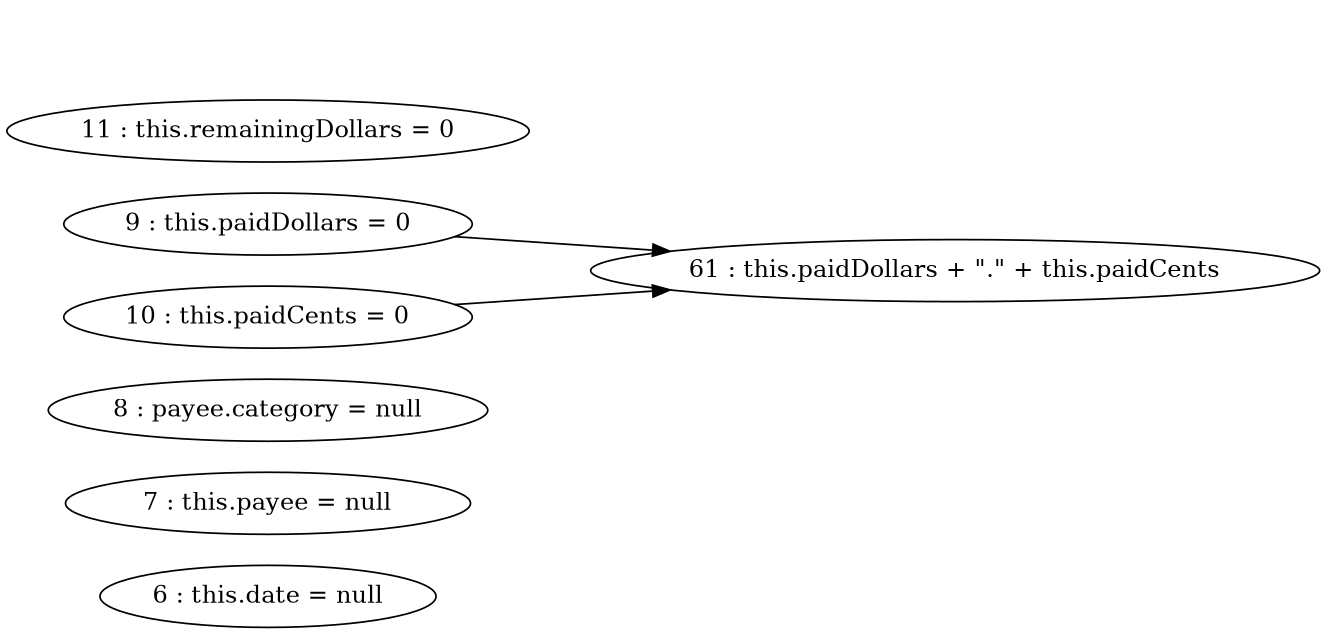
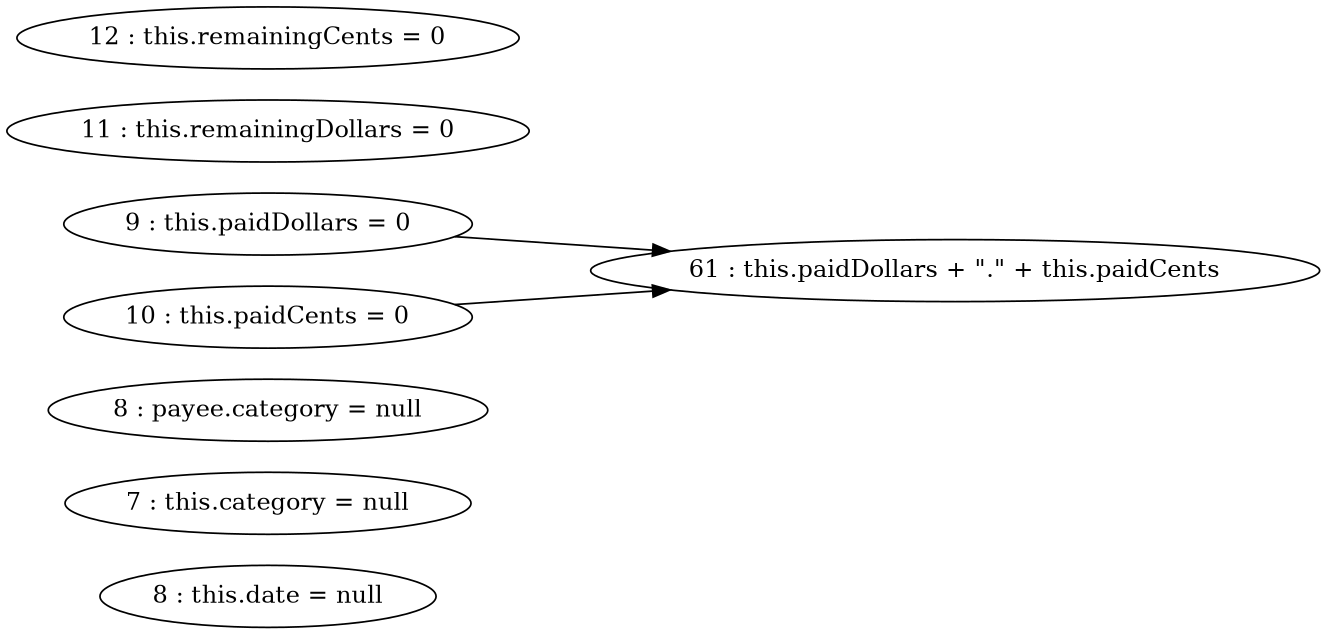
none -> (268, 38)
(268, 503) -> (268, 503)
(268, 596) -> (268, 596)
